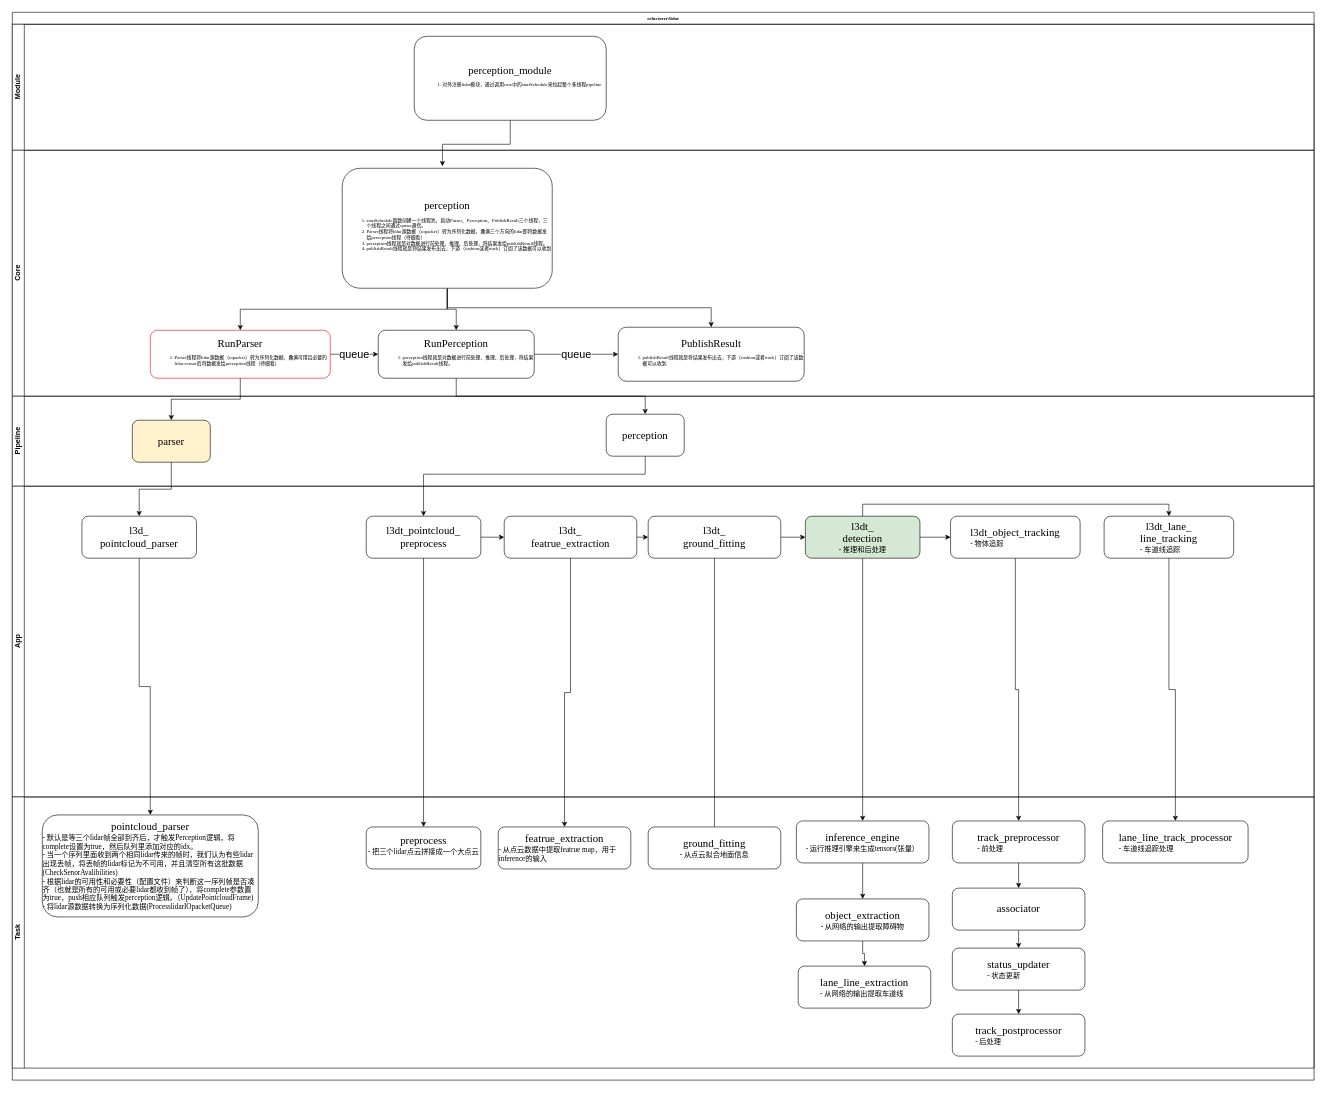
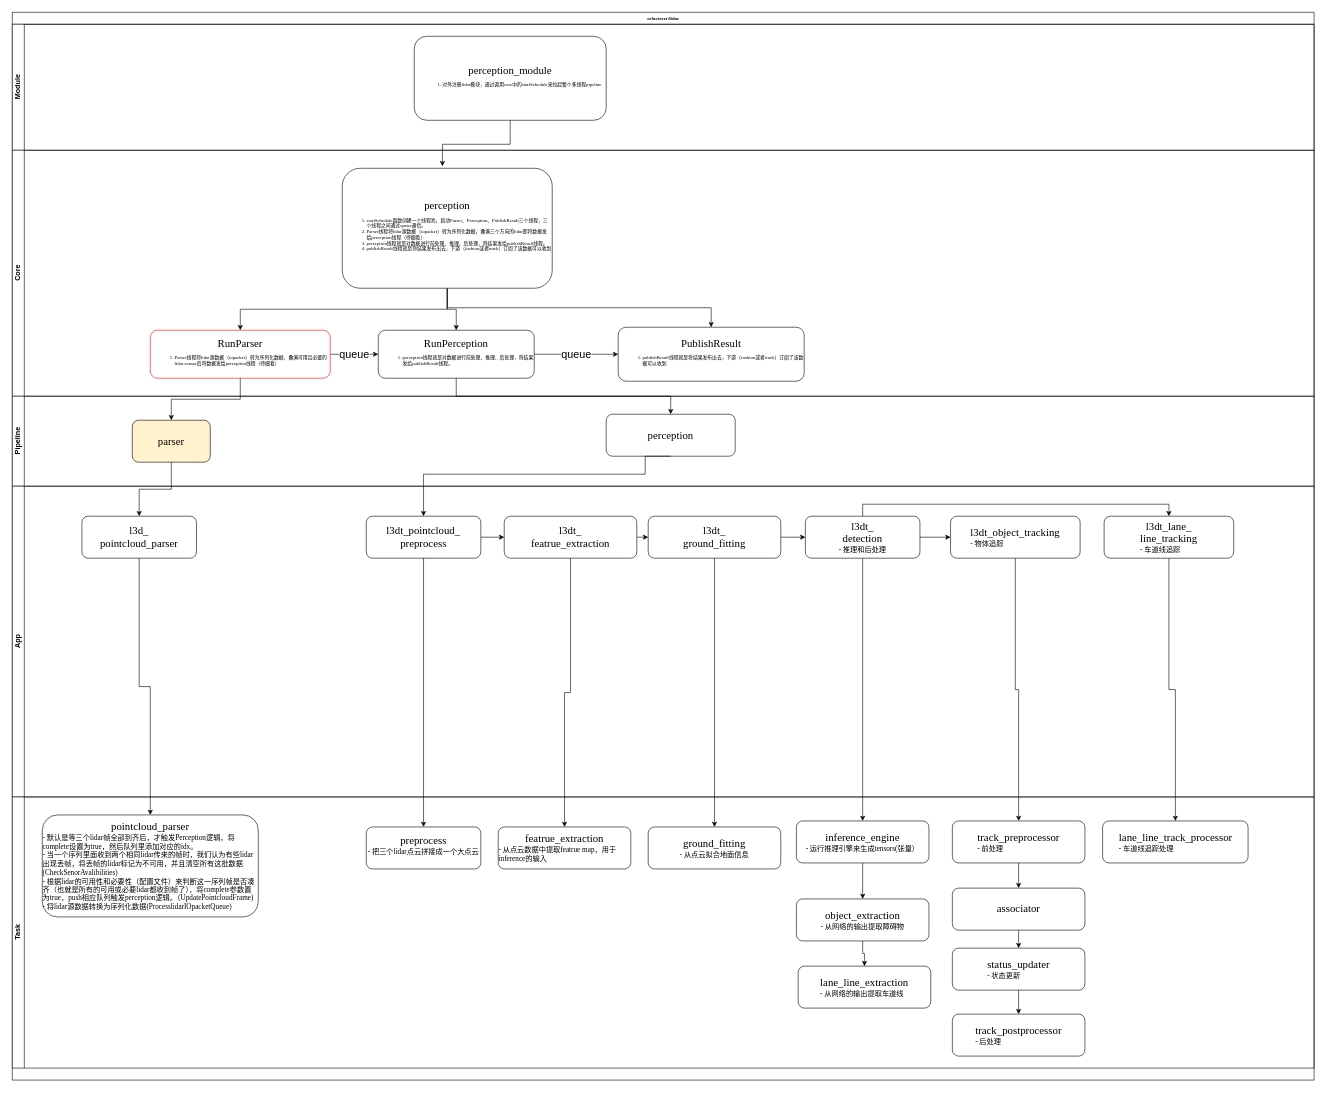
(645, 435) -> (671, 435)
(863, 537) -> (863, 537)
(715, 823) -> (715, 821)
